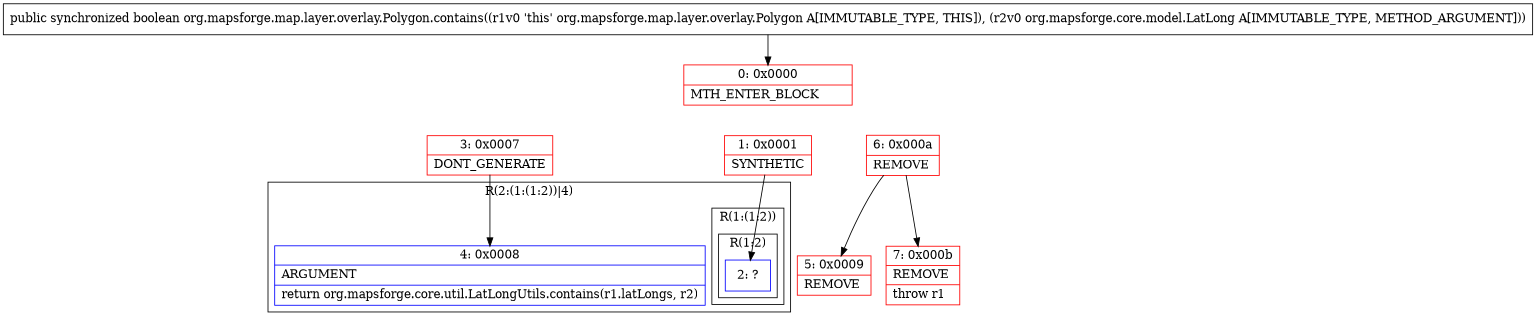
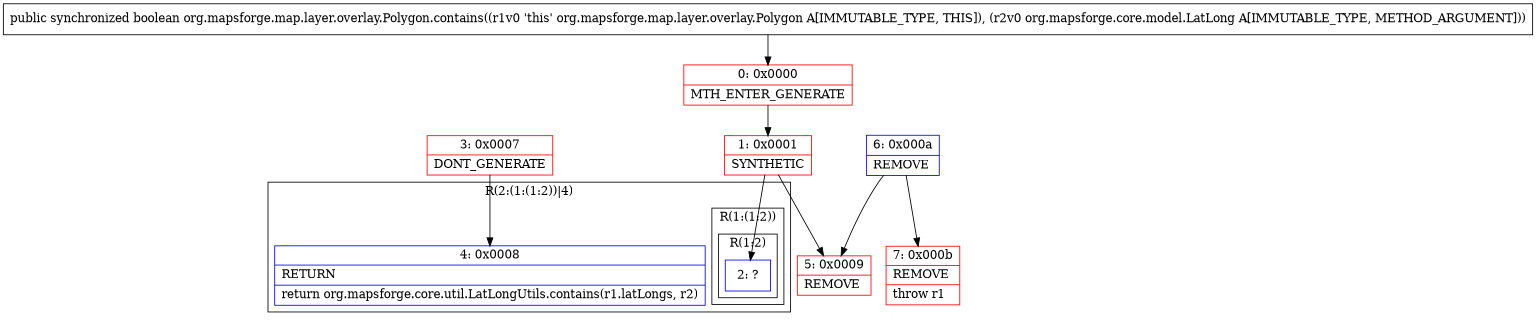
(755, 95) -> (768, 95)
none -> (768, 116)
(903, 155) -> (903, 155)
none -> (799, 212)
(319, 275) -> (309, 275)
